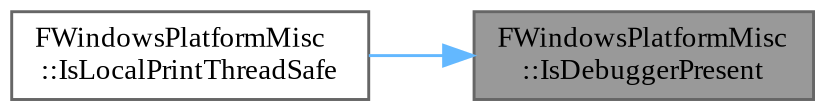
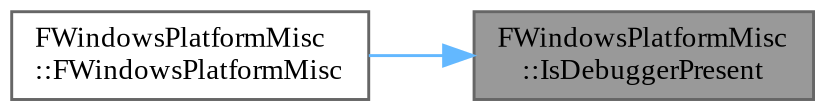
(190, 56) -> (190, 56)
